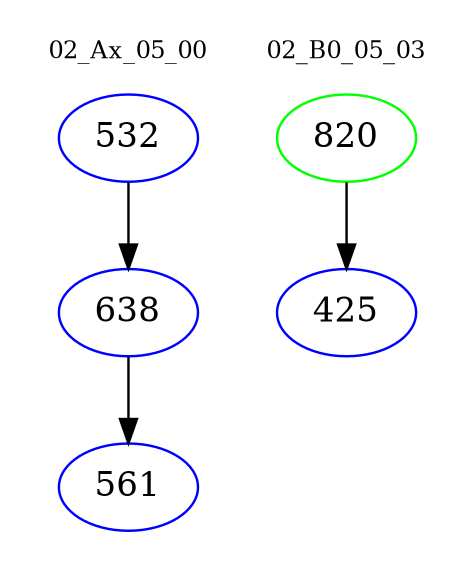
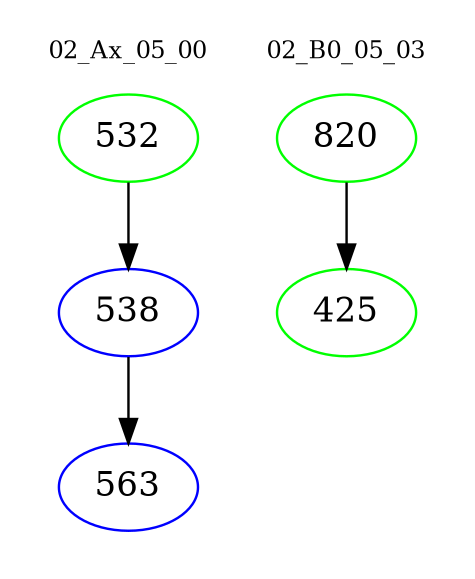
(128, 138) -> (128, 138)
(128, 313) -> (128, 313)
(347, 313) -> (347, 313)
(128, 487) -> (128, 487)
